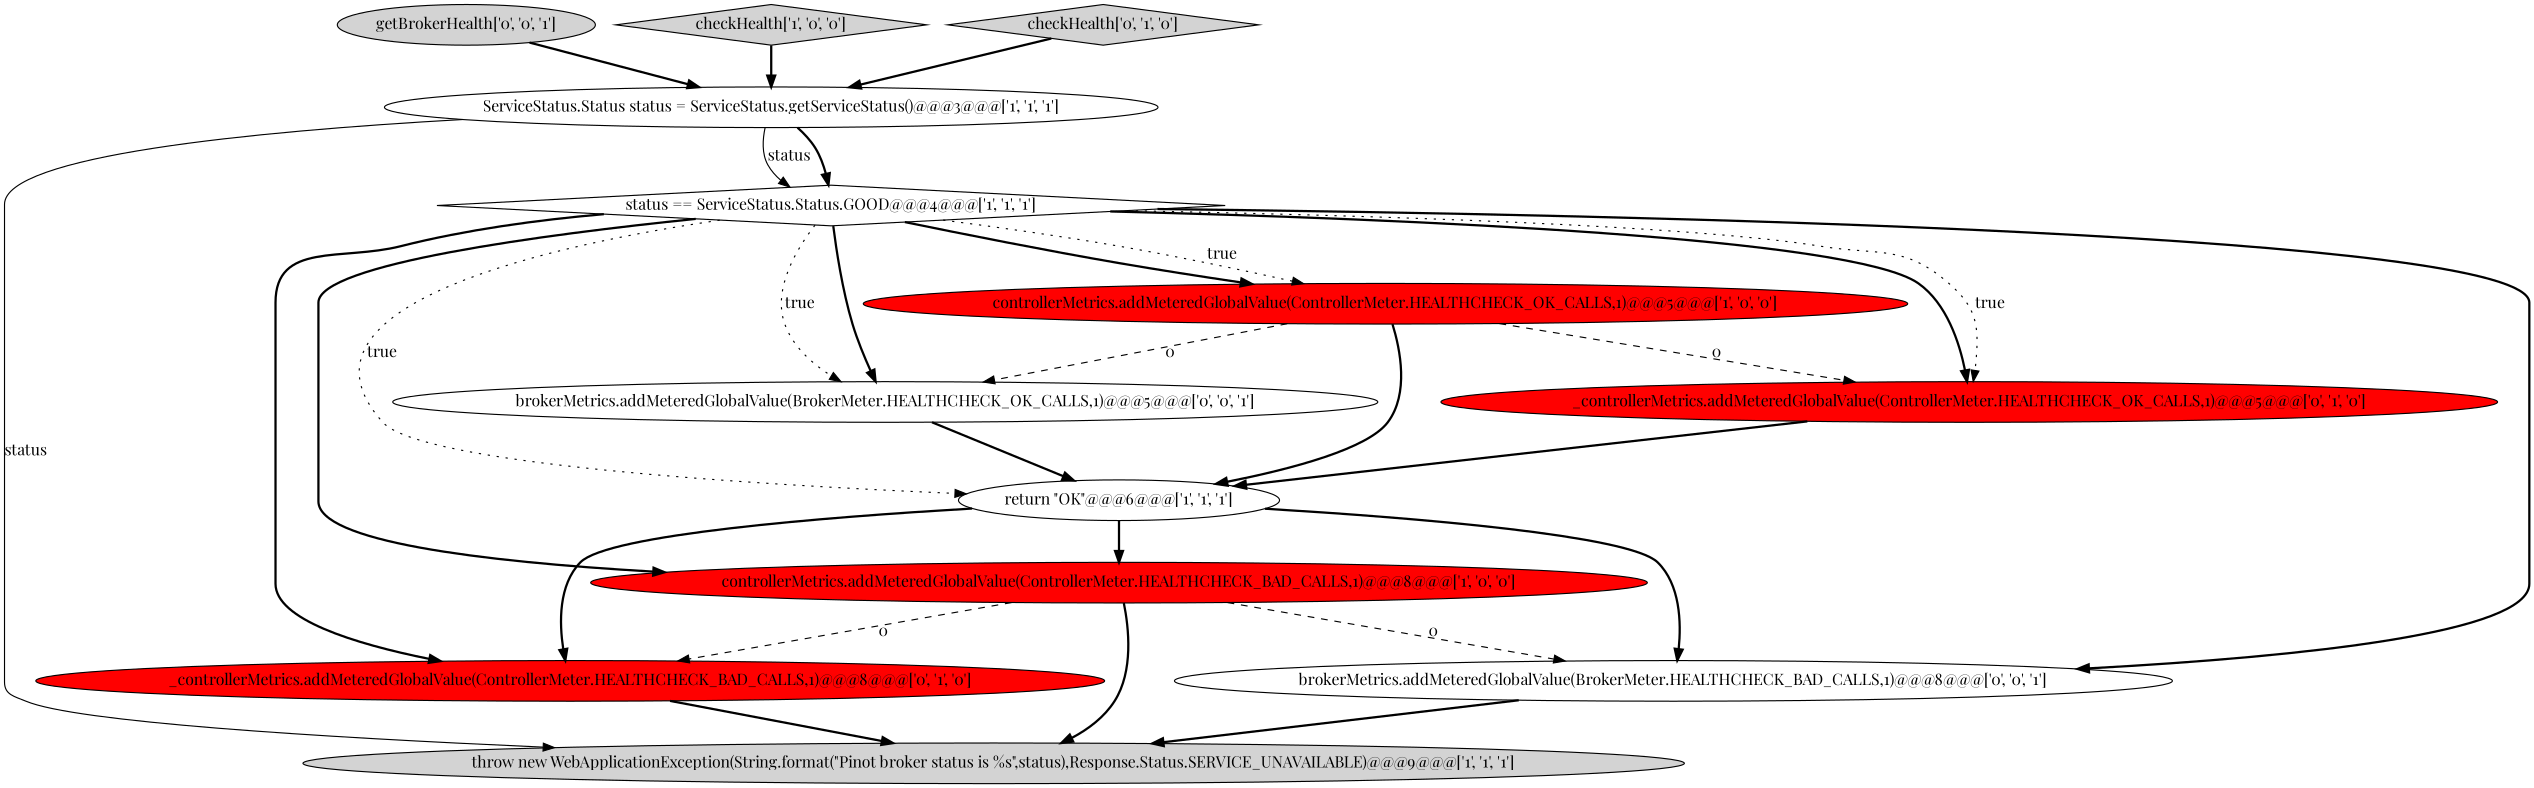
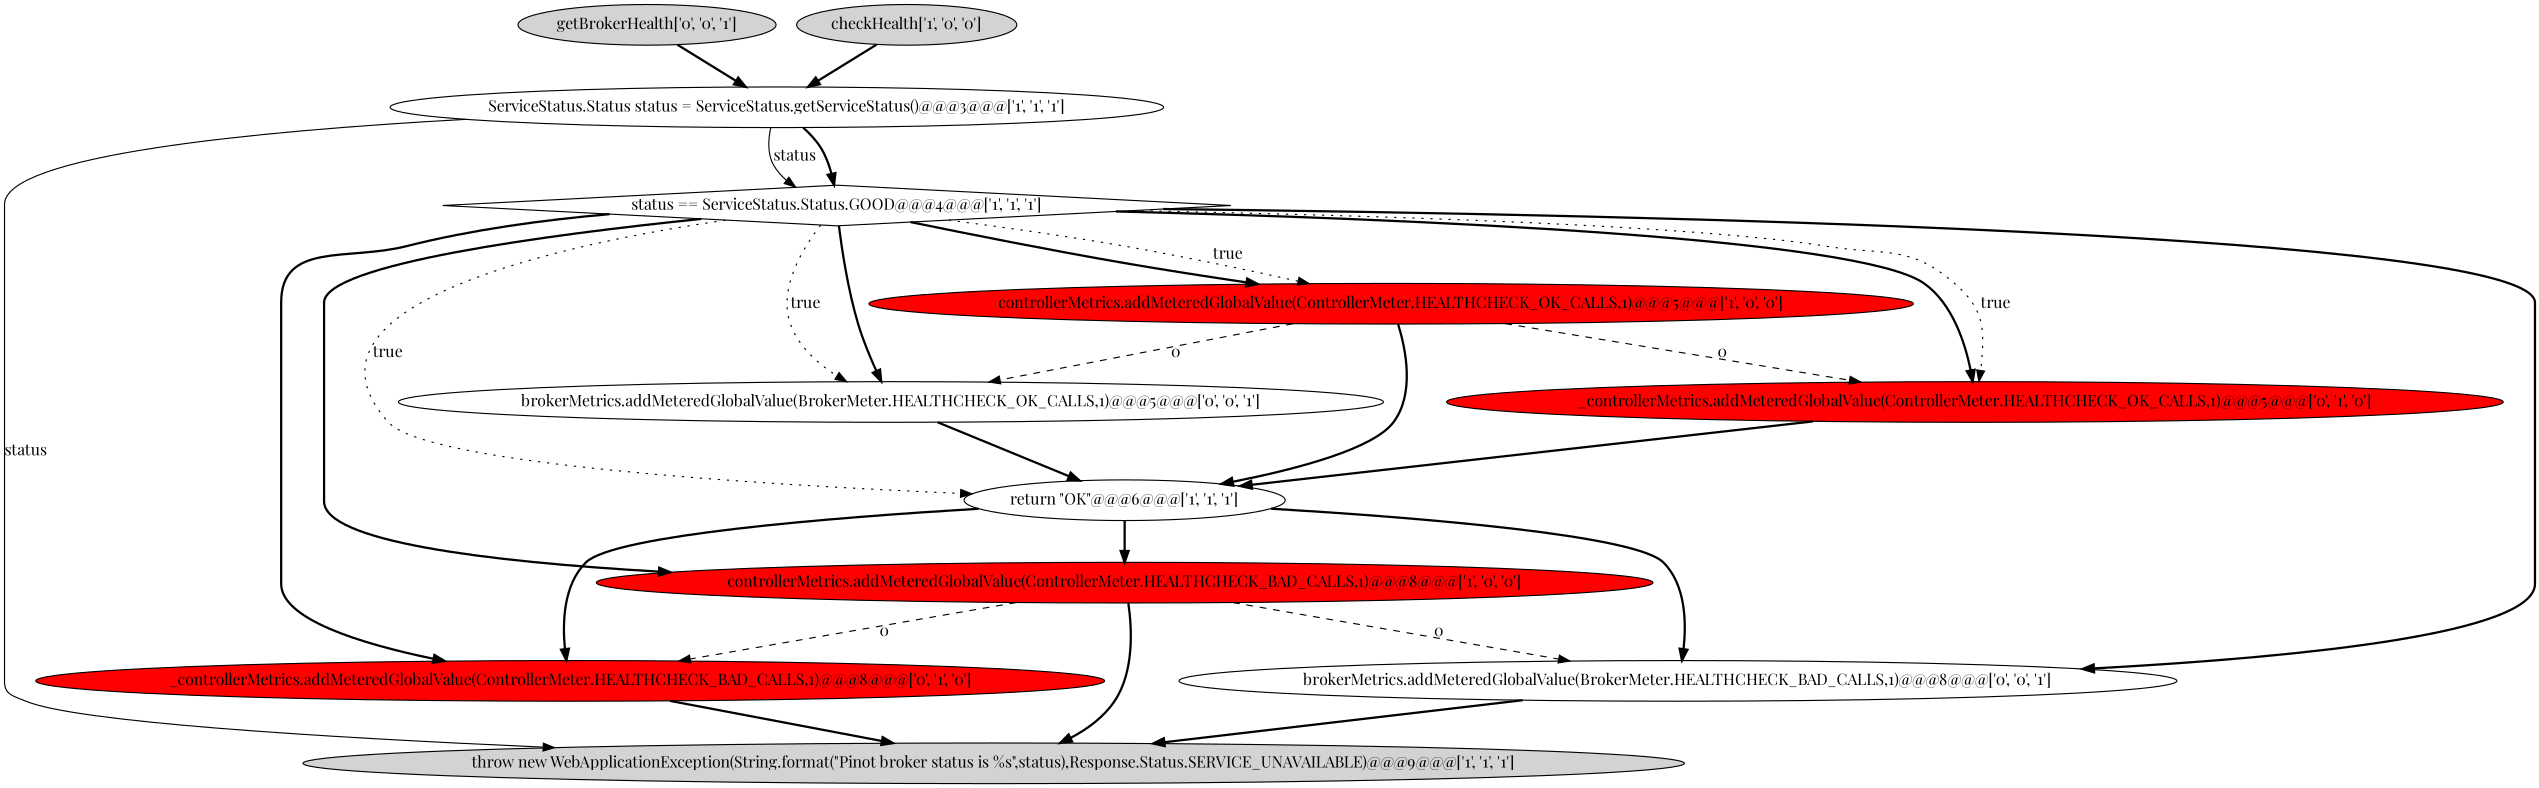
(771, 25) -> (907, 25)
(1103, 25) -> none
